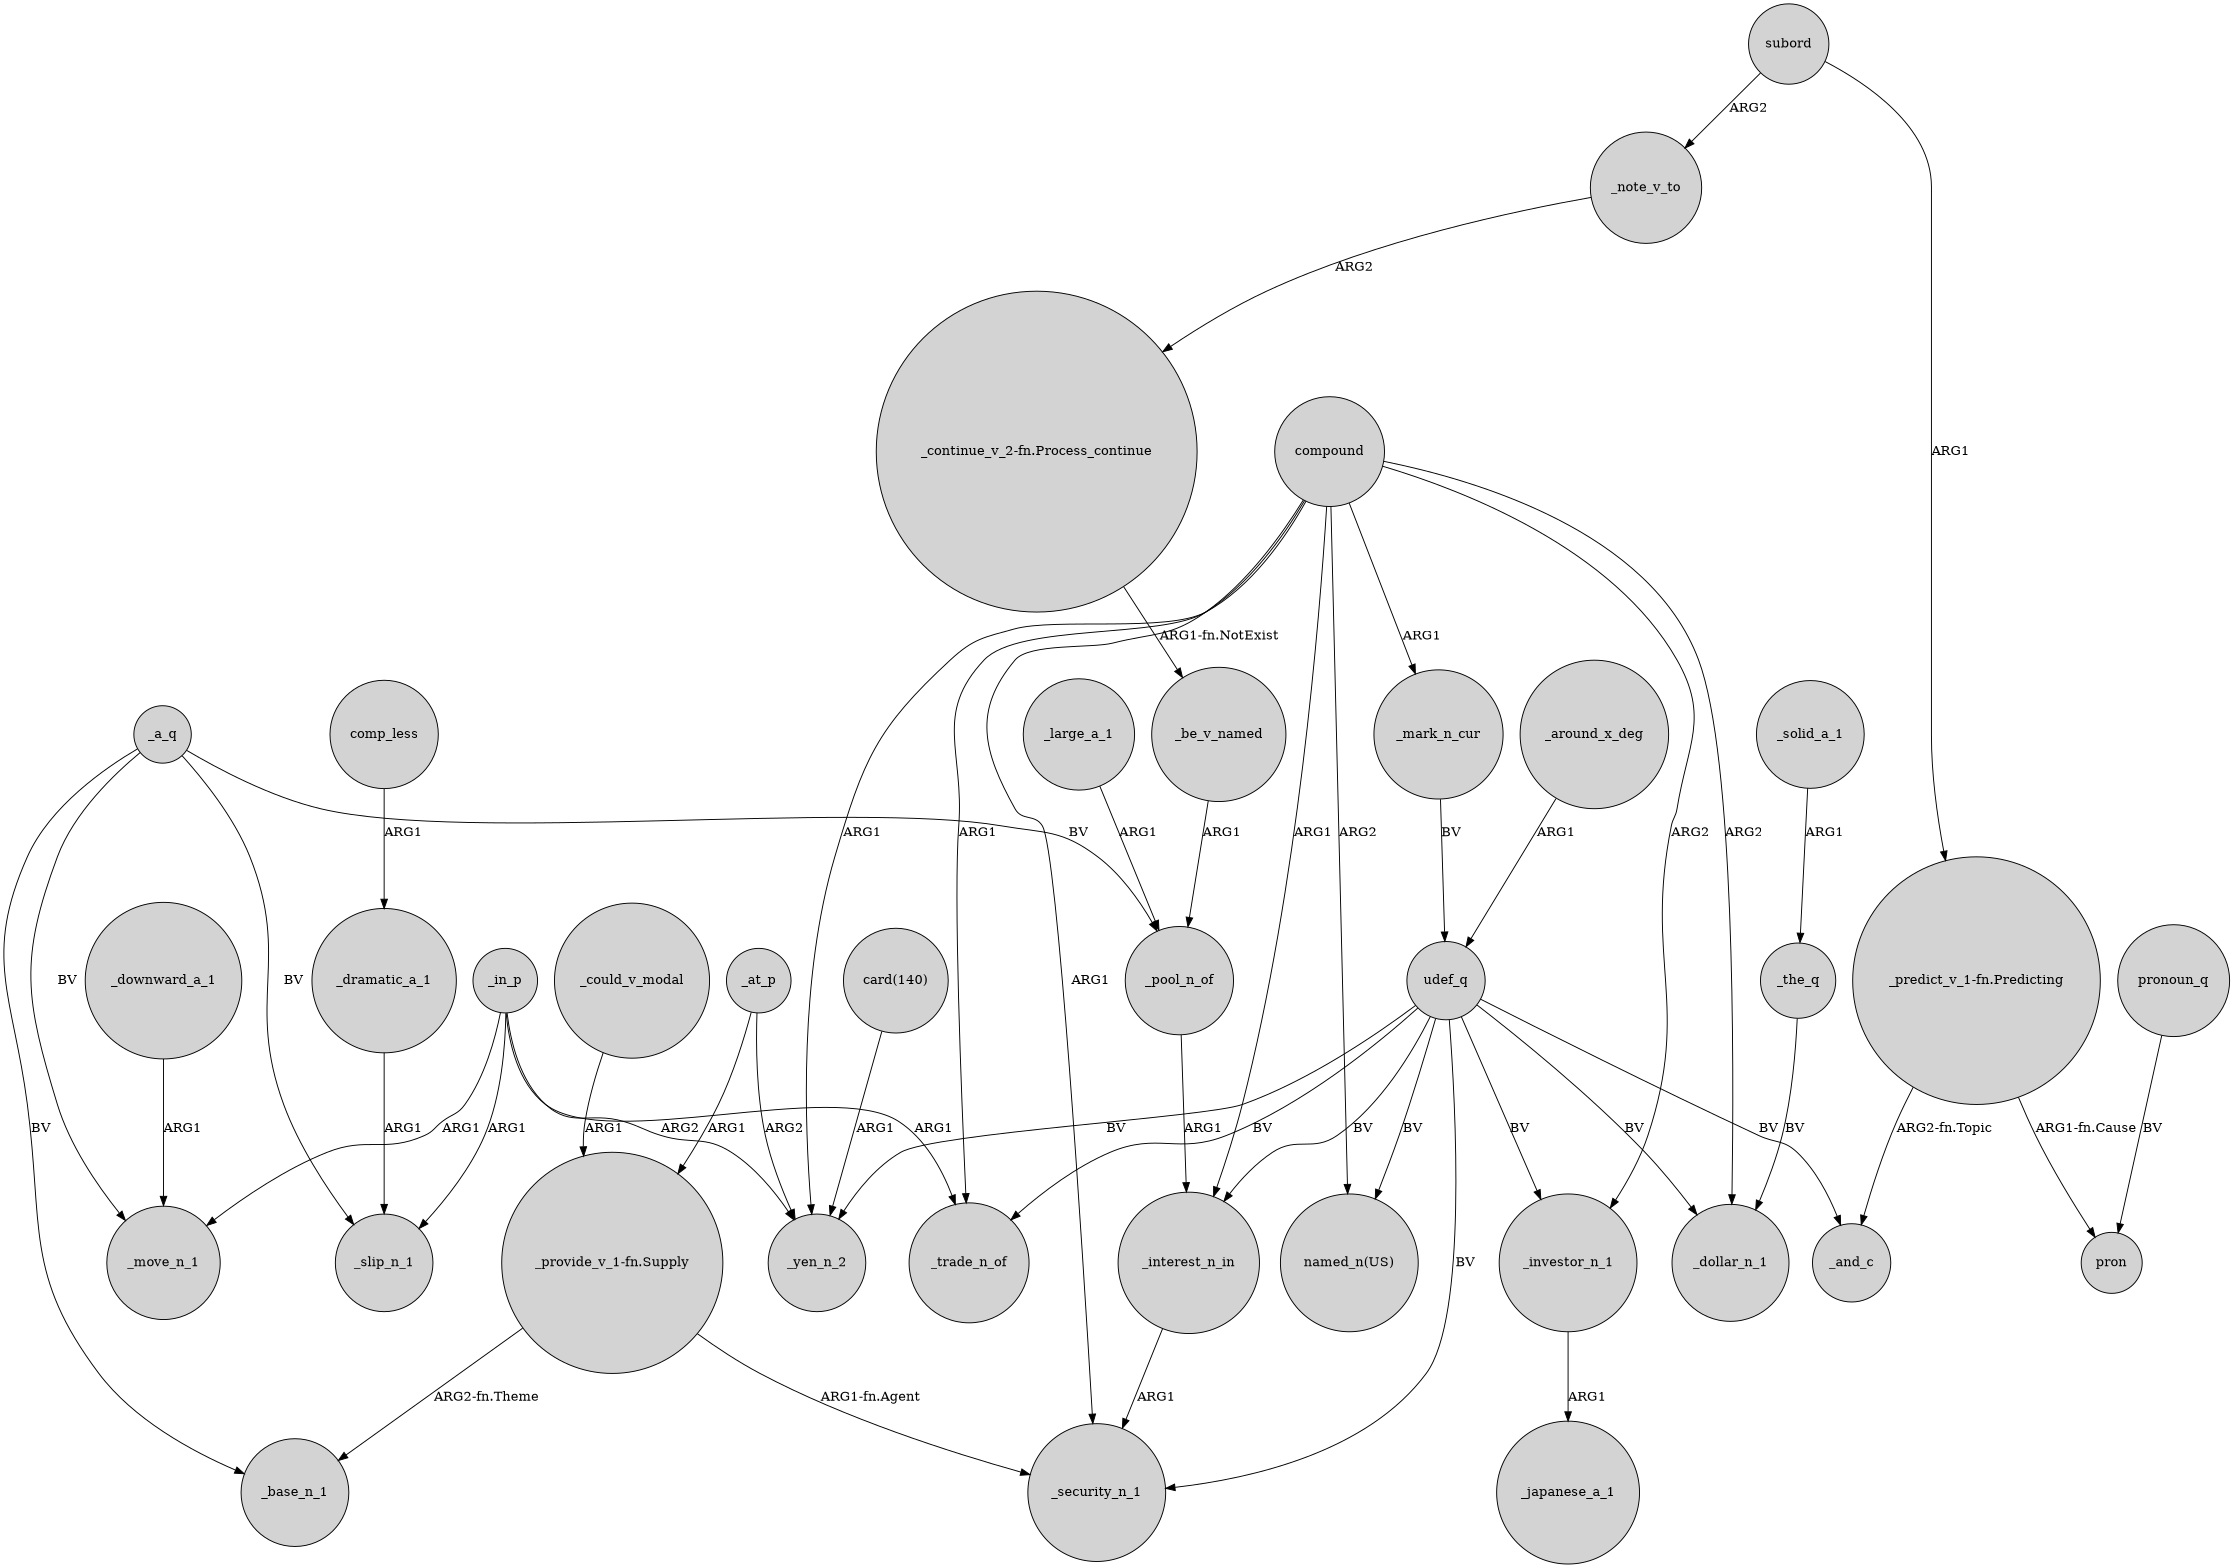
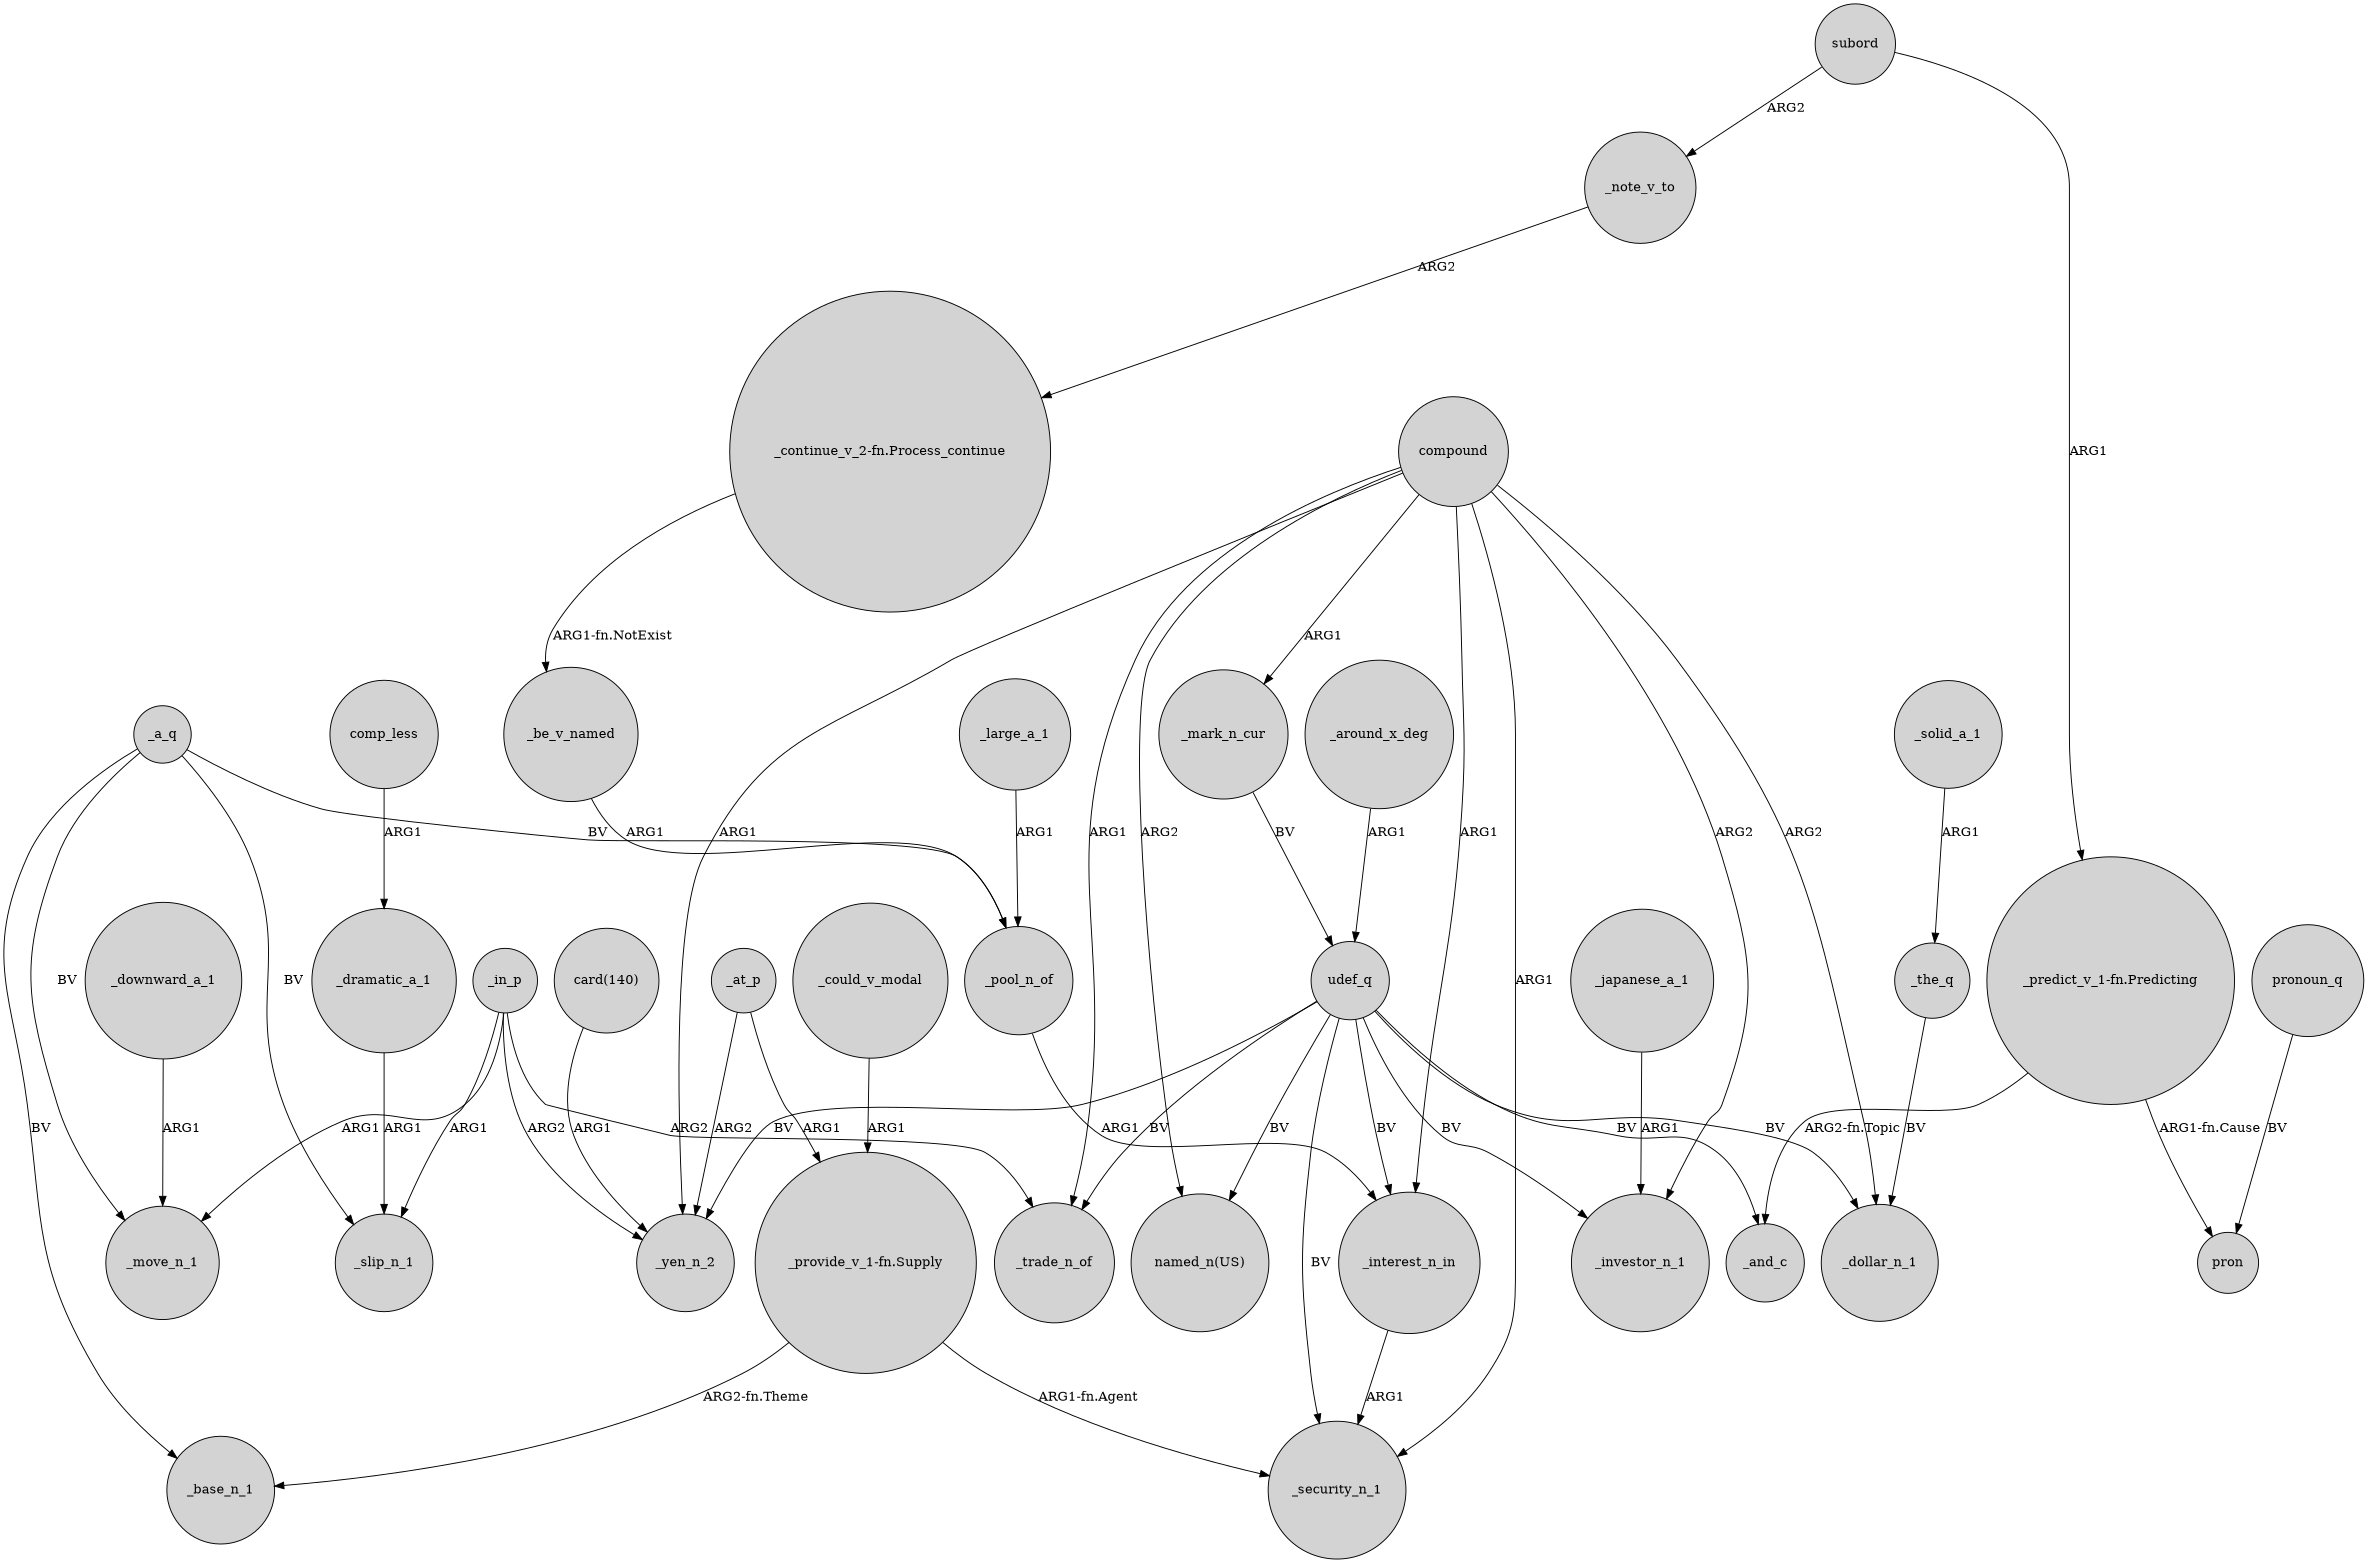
(934, 1128) -> (690, 1128)
(1568, 1372) -> (1641, 1112)
